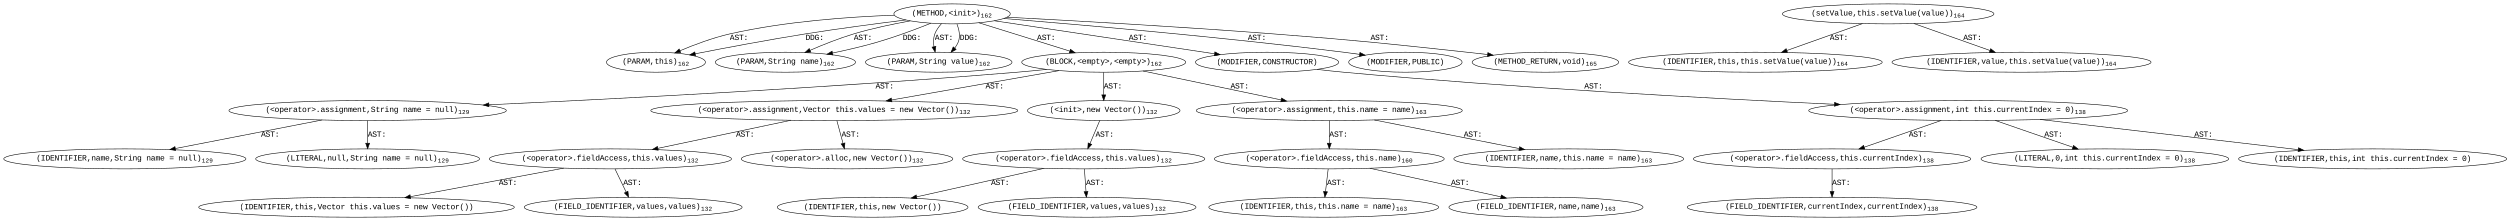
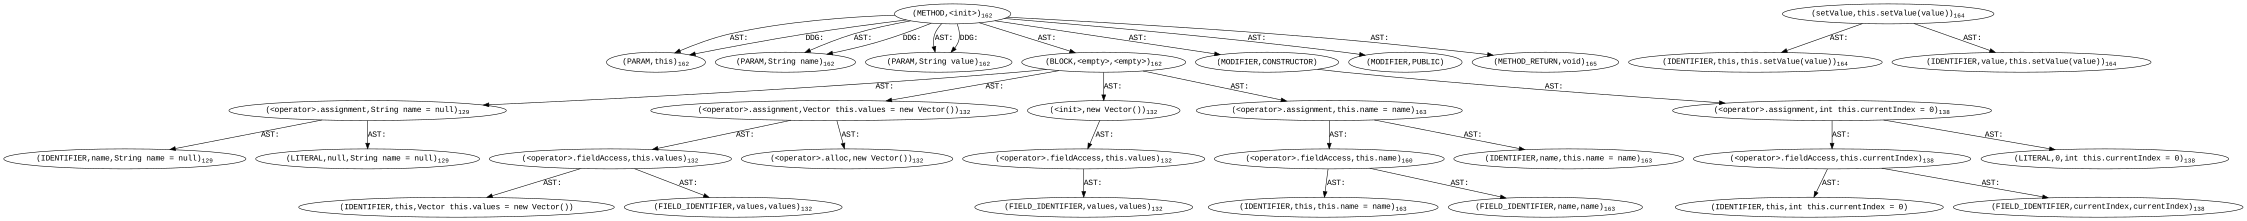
(2169, 135) -> (1822, 180)
(873, 207) -> none
